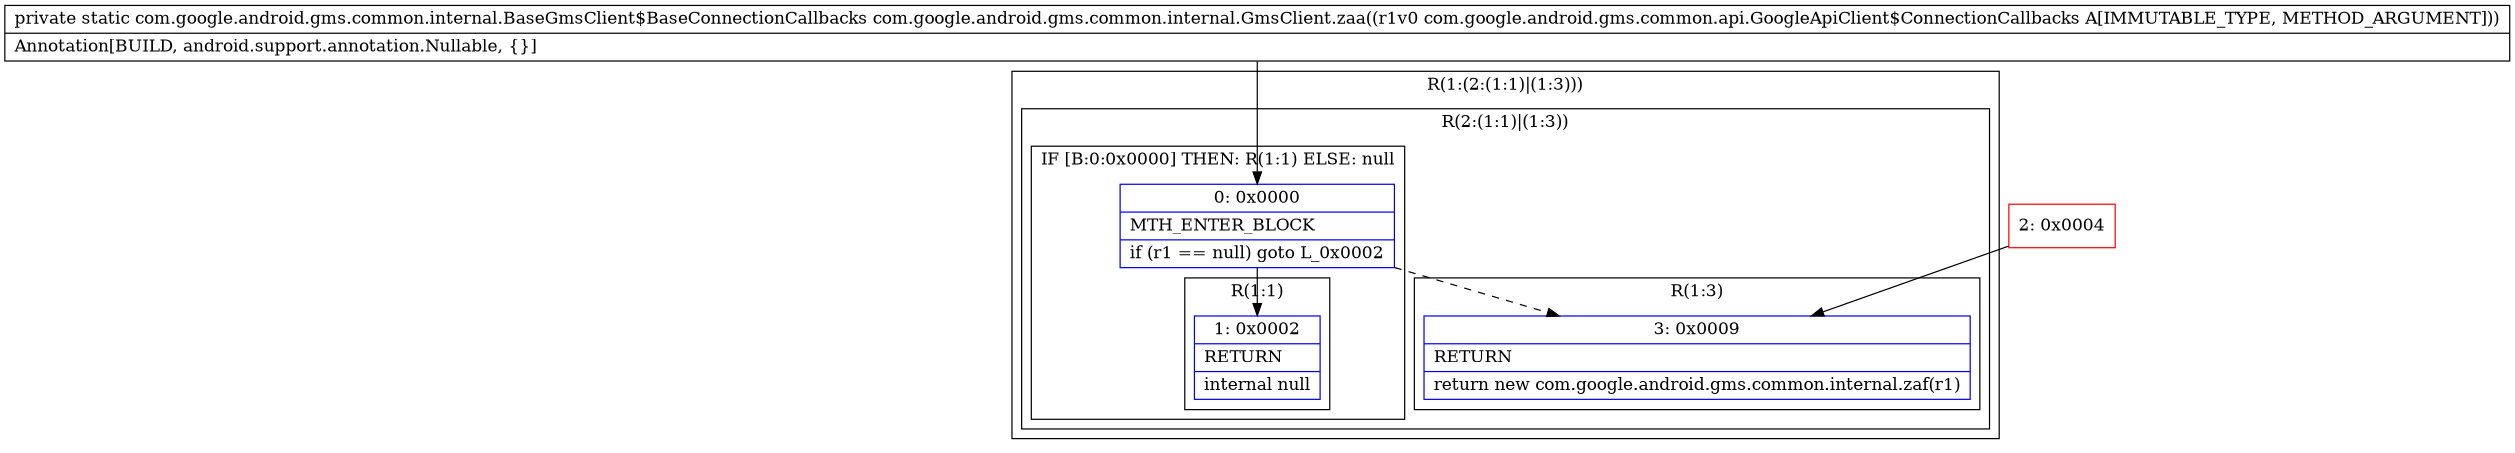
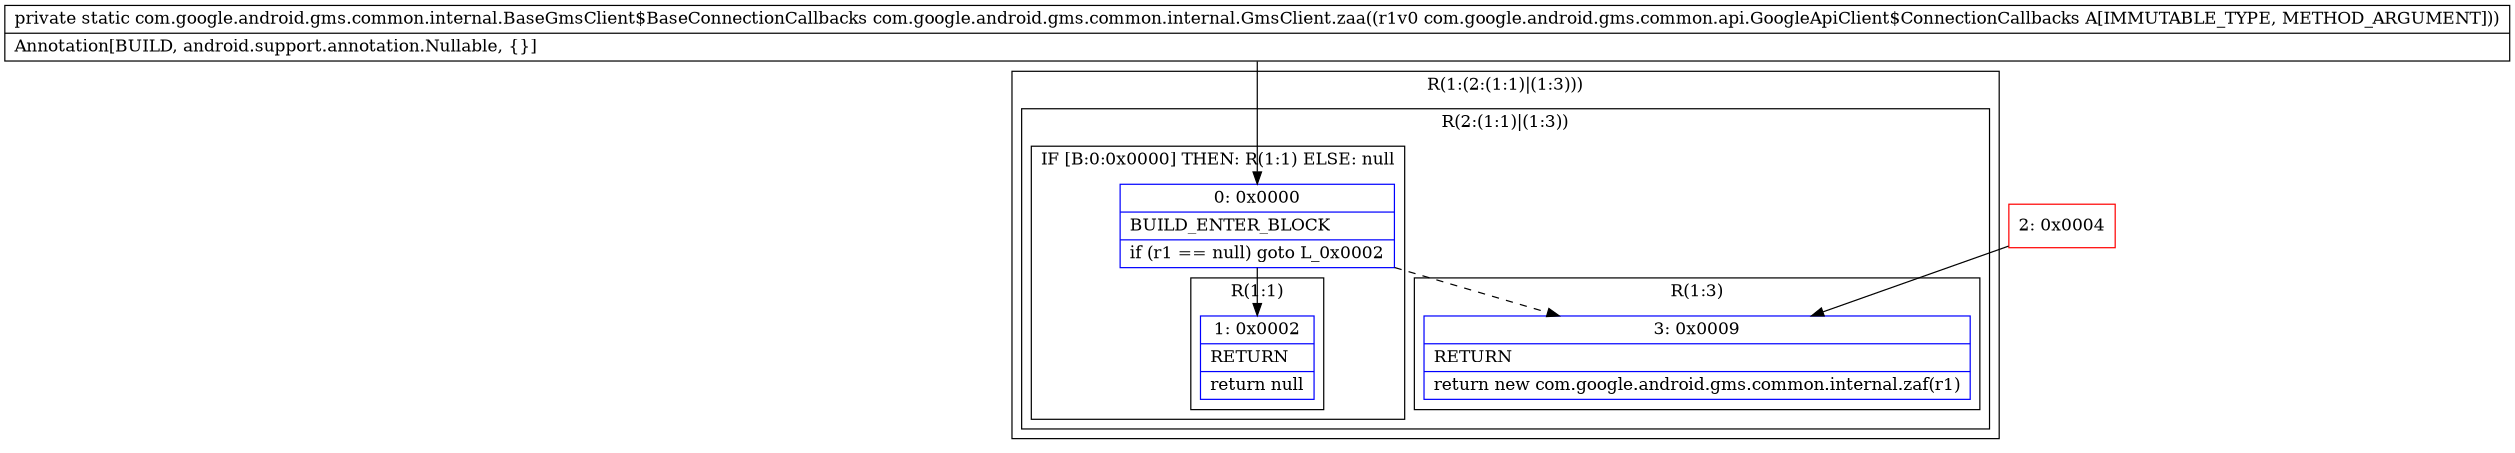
(1223, 225) -> (1230, 225)
(1257, 385) -> (1257, 385)
